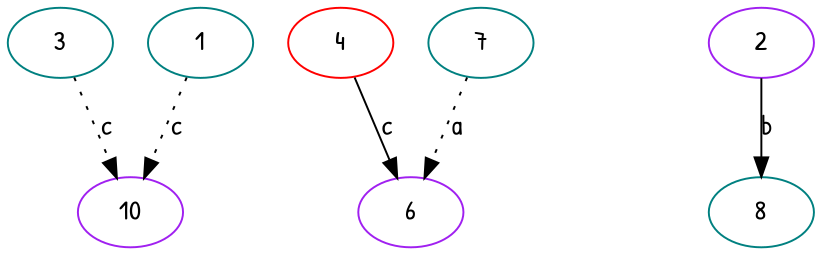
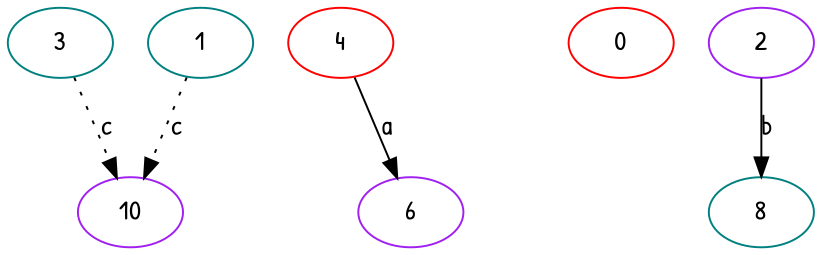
(481, 43) -> none
none -> (621, 43)
(387, 128) -> (387, 128)
